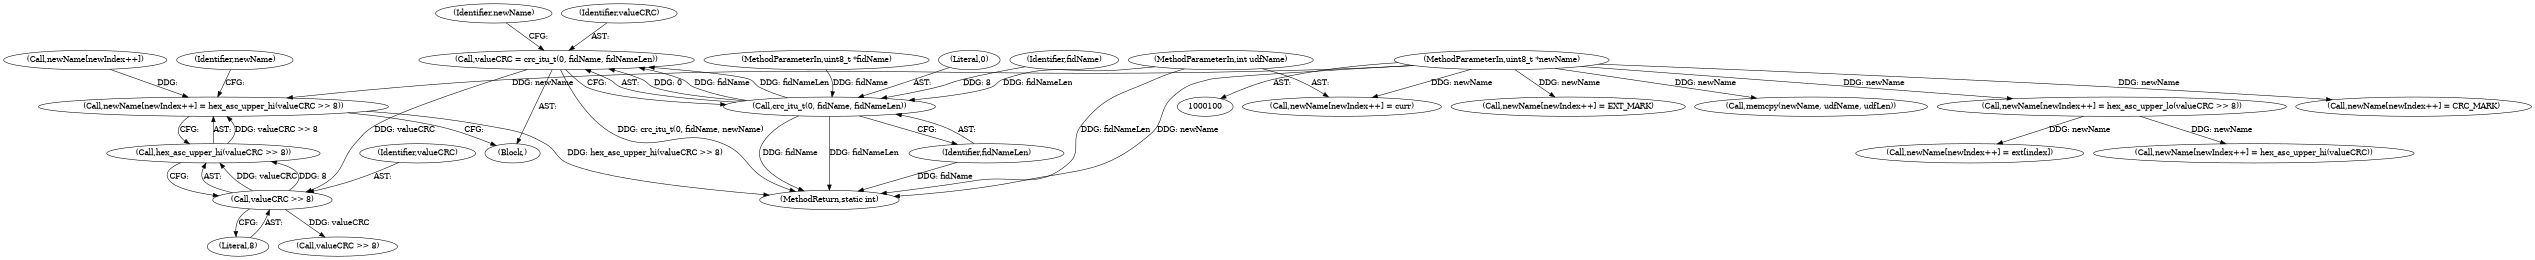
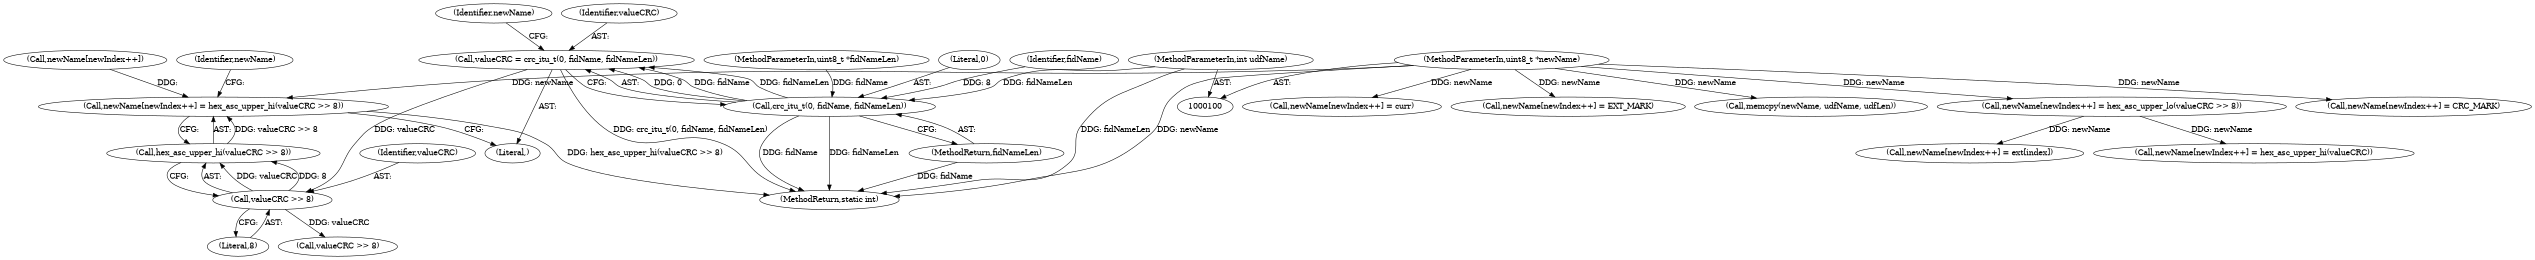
(817, 60) -> (817, 60)
(1294, 79) -> (1213, 82)
(691, 130) -> (691, 130)
(513, 153) -> (513, 153)
(986, 153) -> (986, 153)
